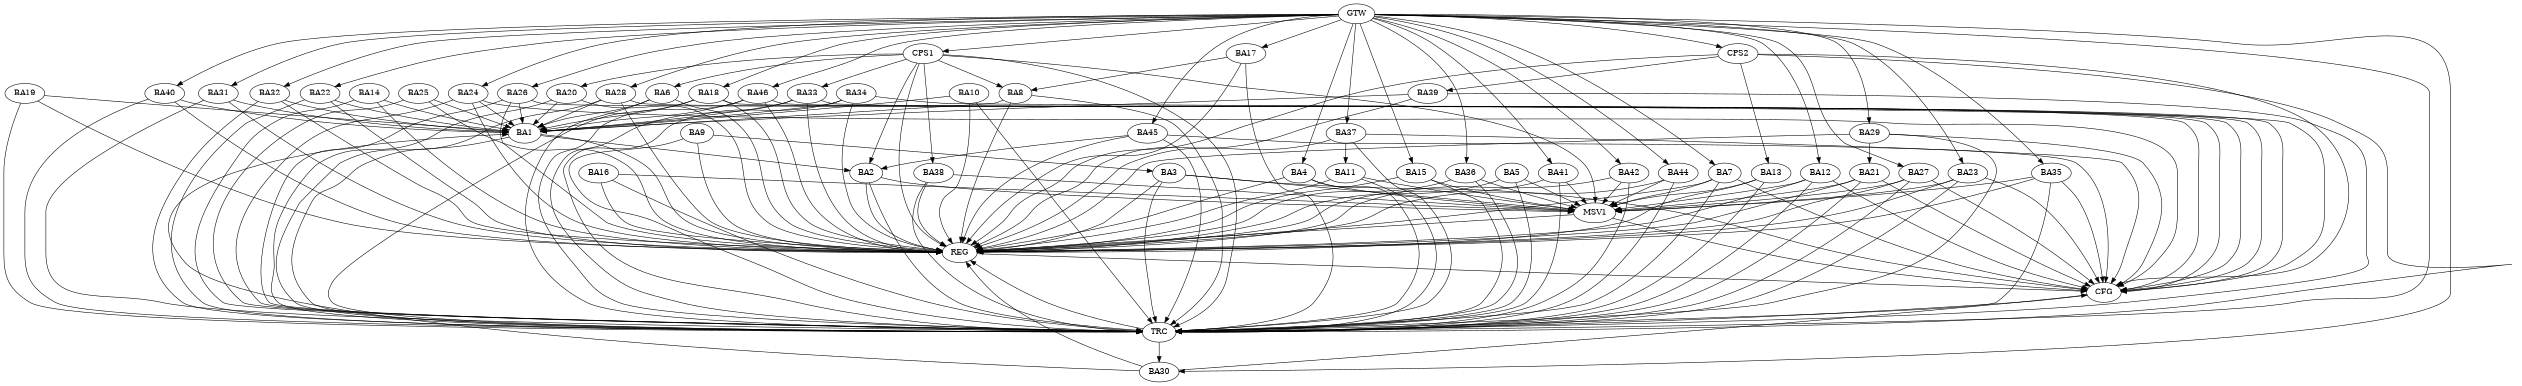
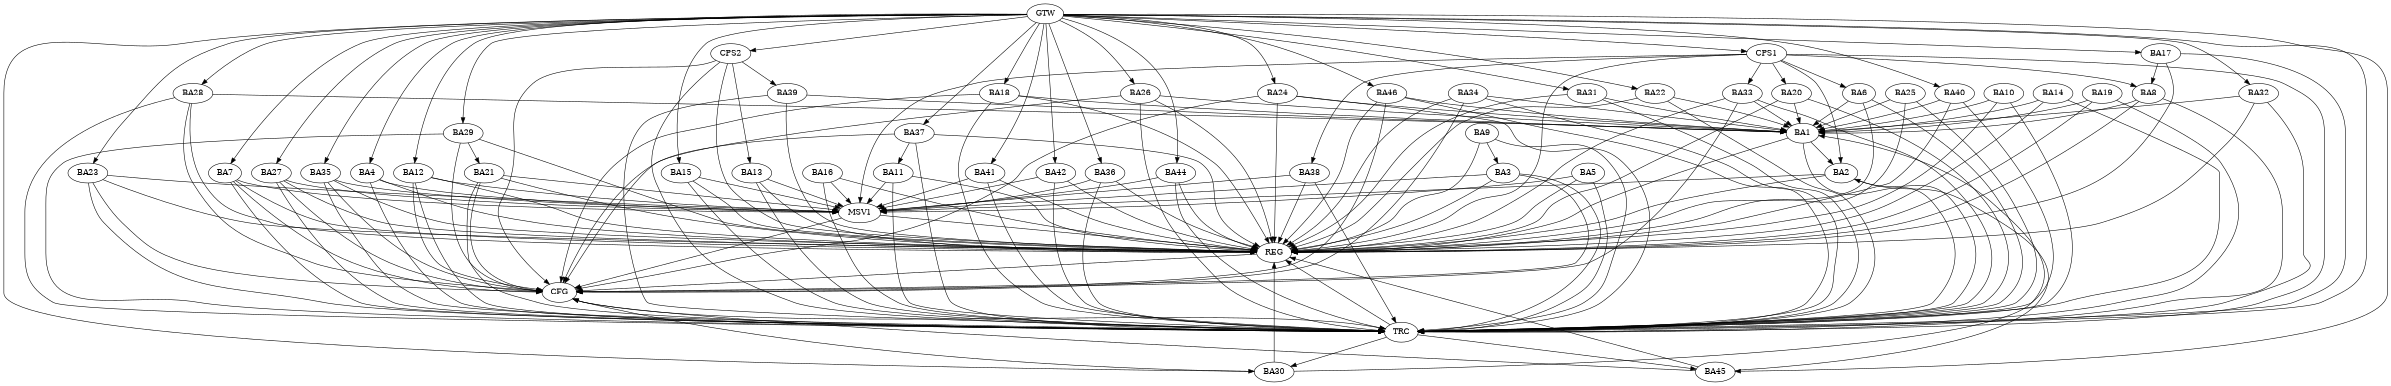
(1200, 219) -> (1554, 352)
